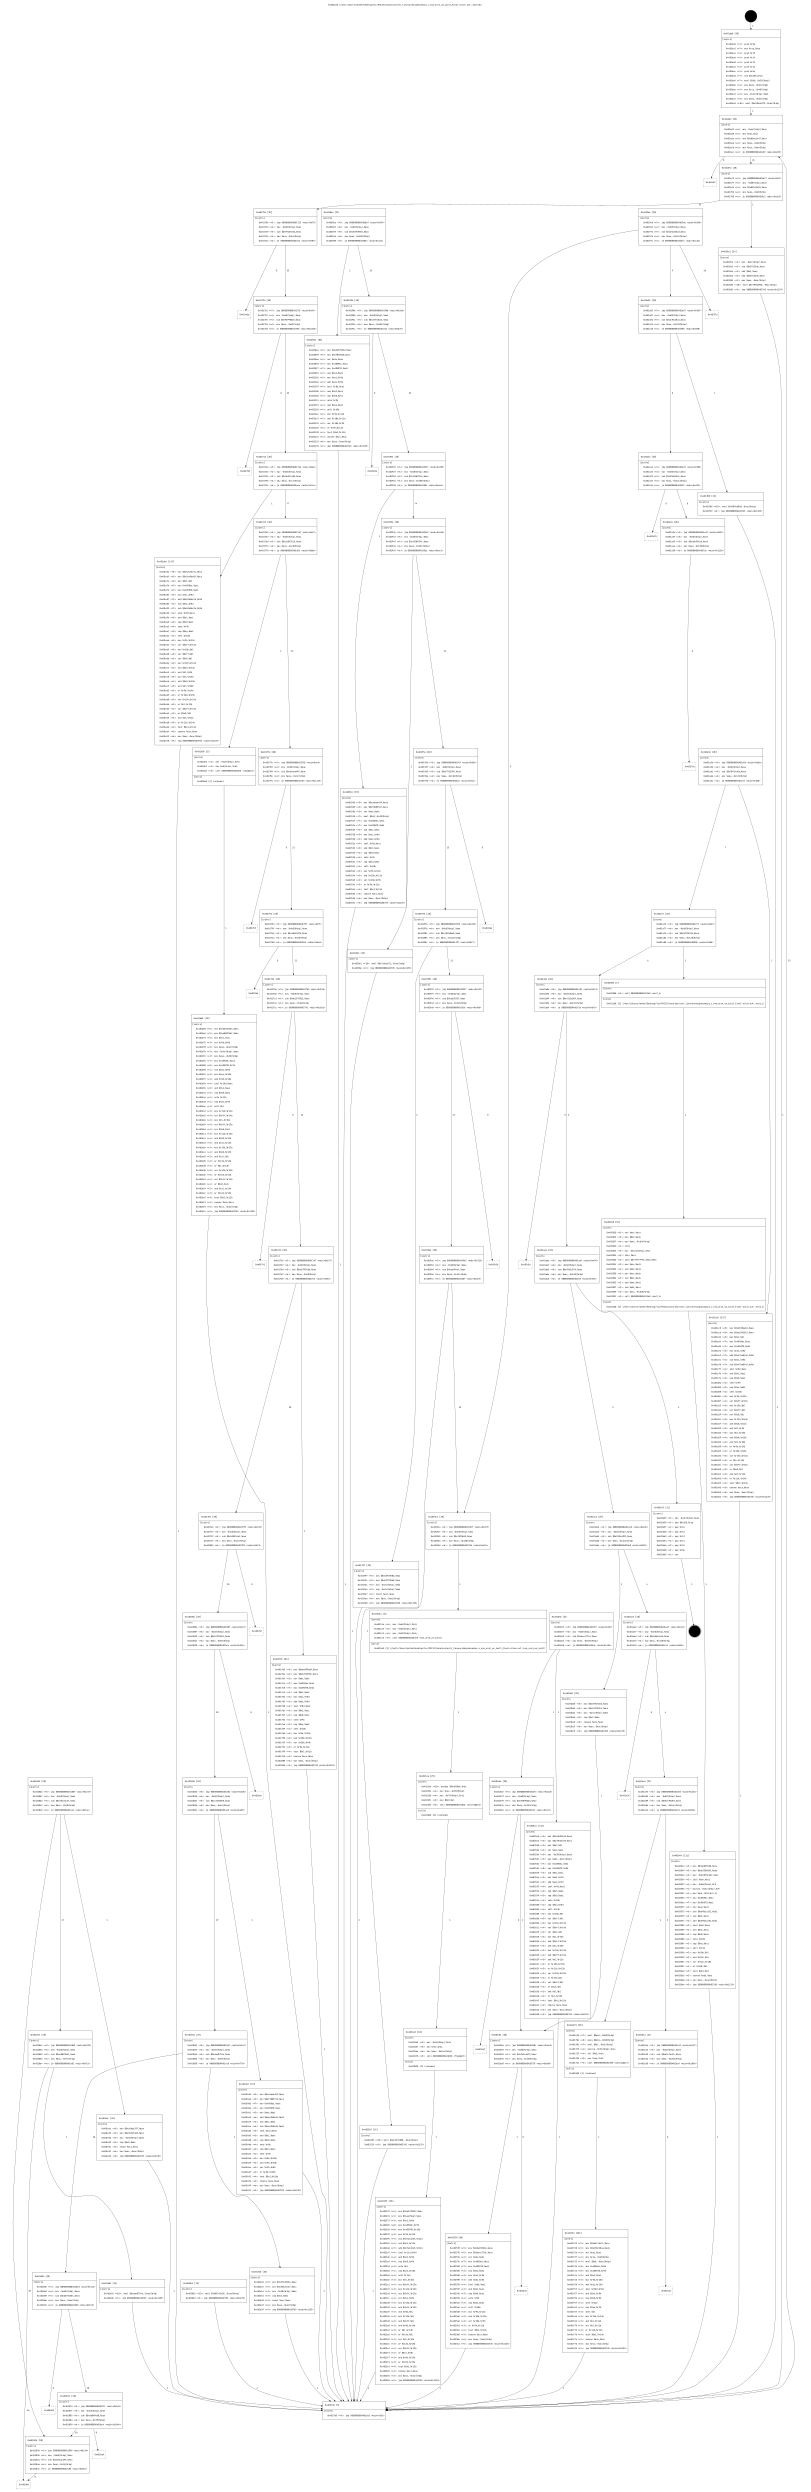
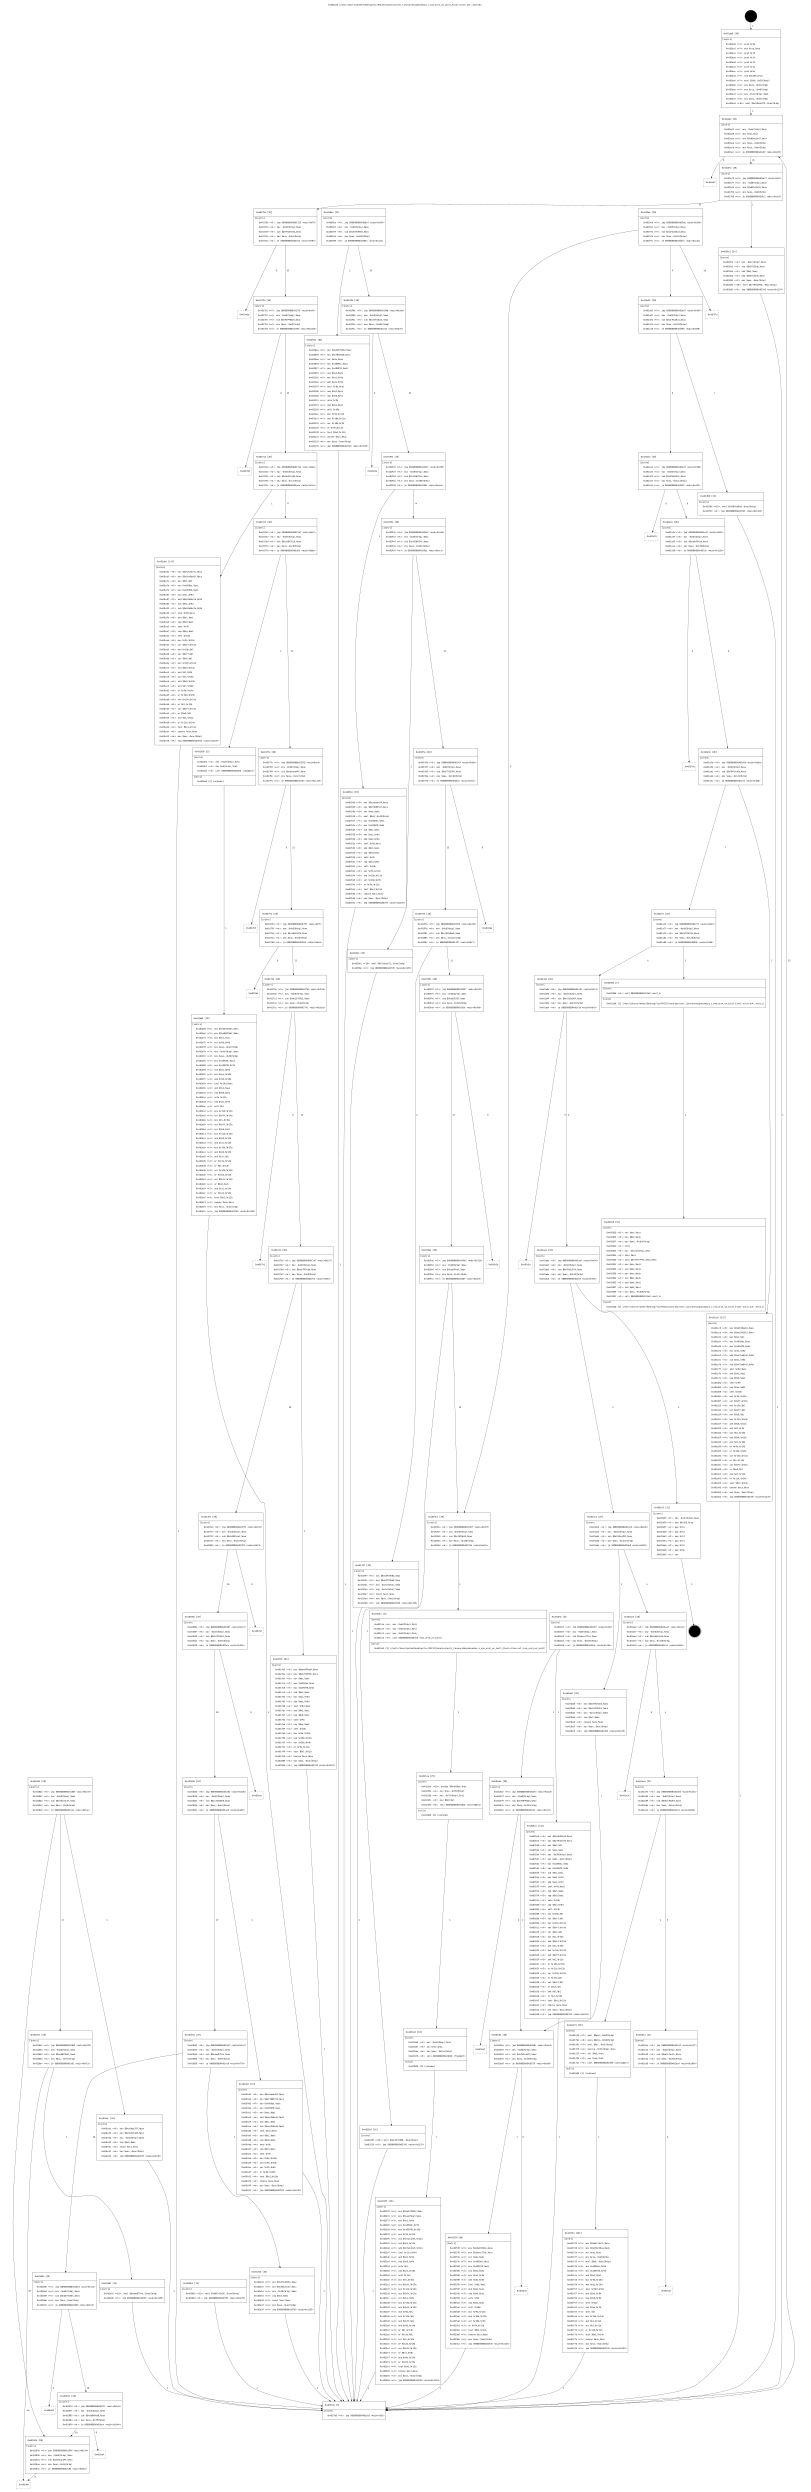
none -> (712, 651)
(703, 1920) -> none
